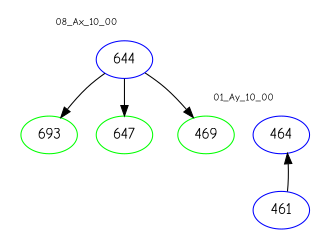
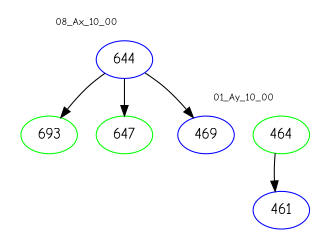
(206, 135) -> (206, 135)
(281, 135) -> (281, 135)
(288, 178) -> (274, 167)
